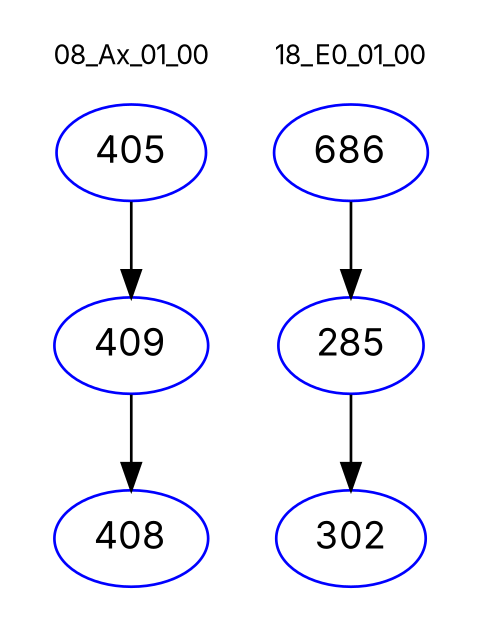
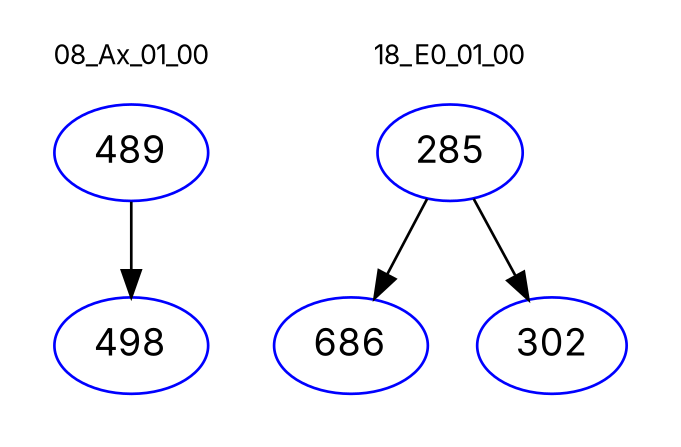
(131, 153) -> none
(351, 236) -> (407, 237)
(131, 346) -> (131, 153)
(131, 539) -> (131, 346)
